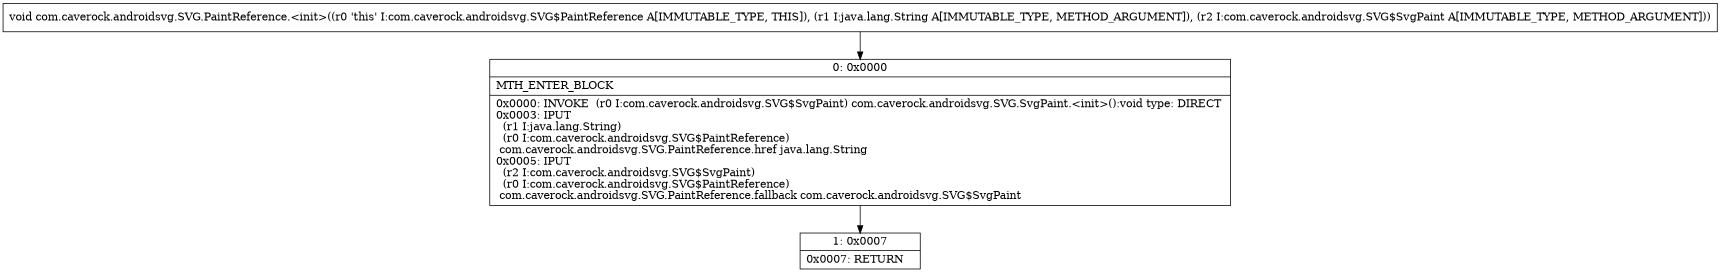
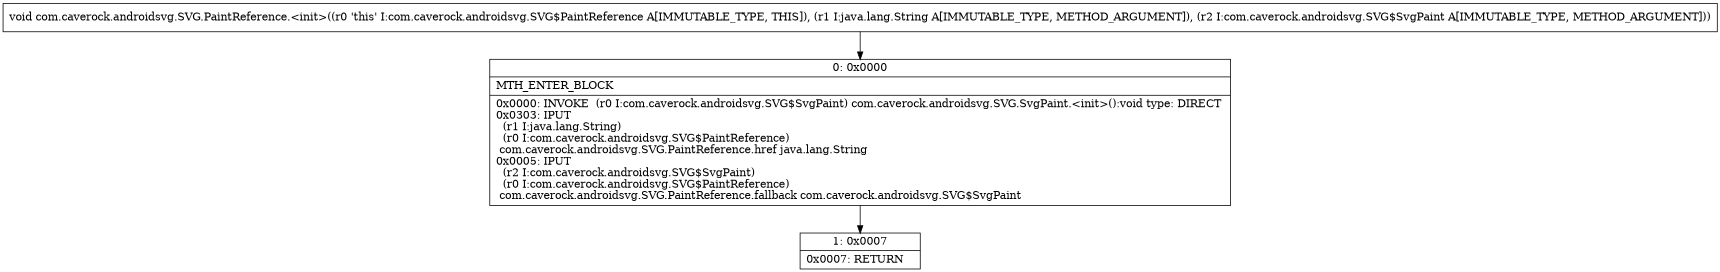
(537, 116) -> (537, 116)
